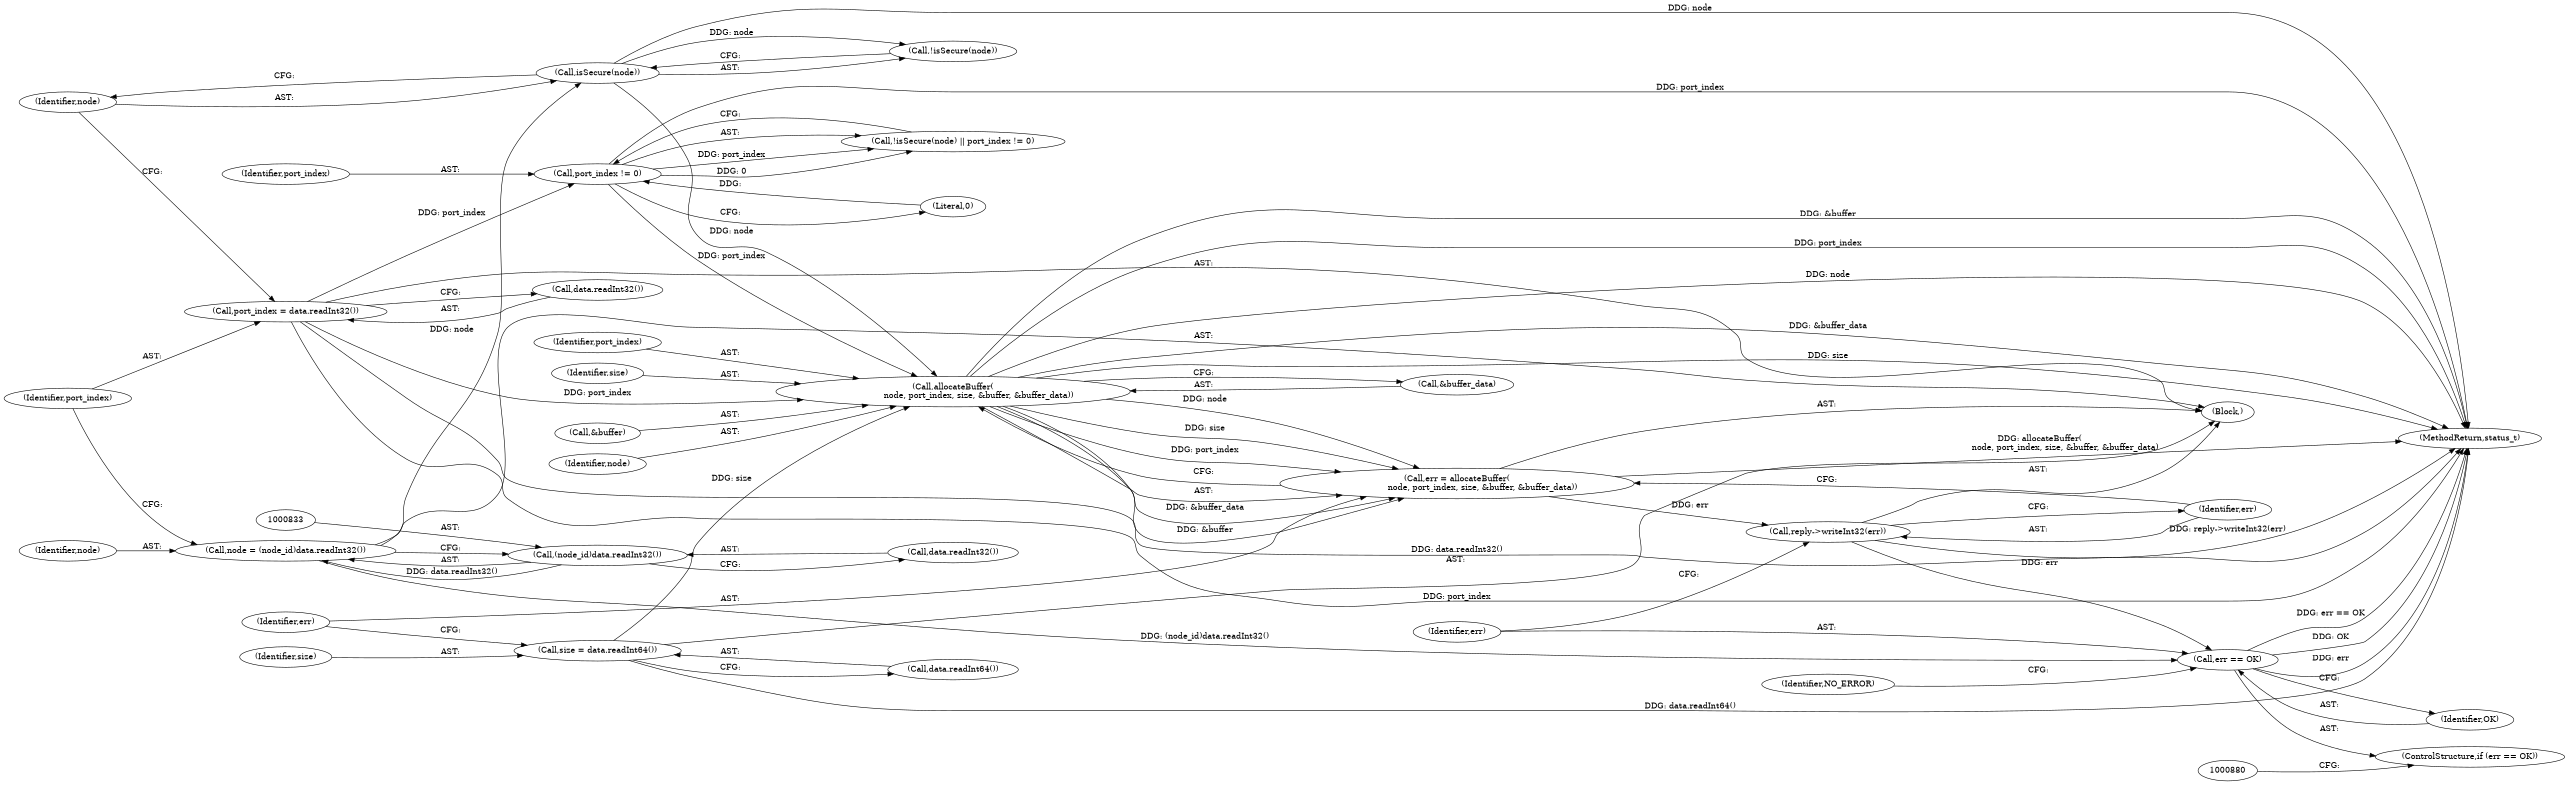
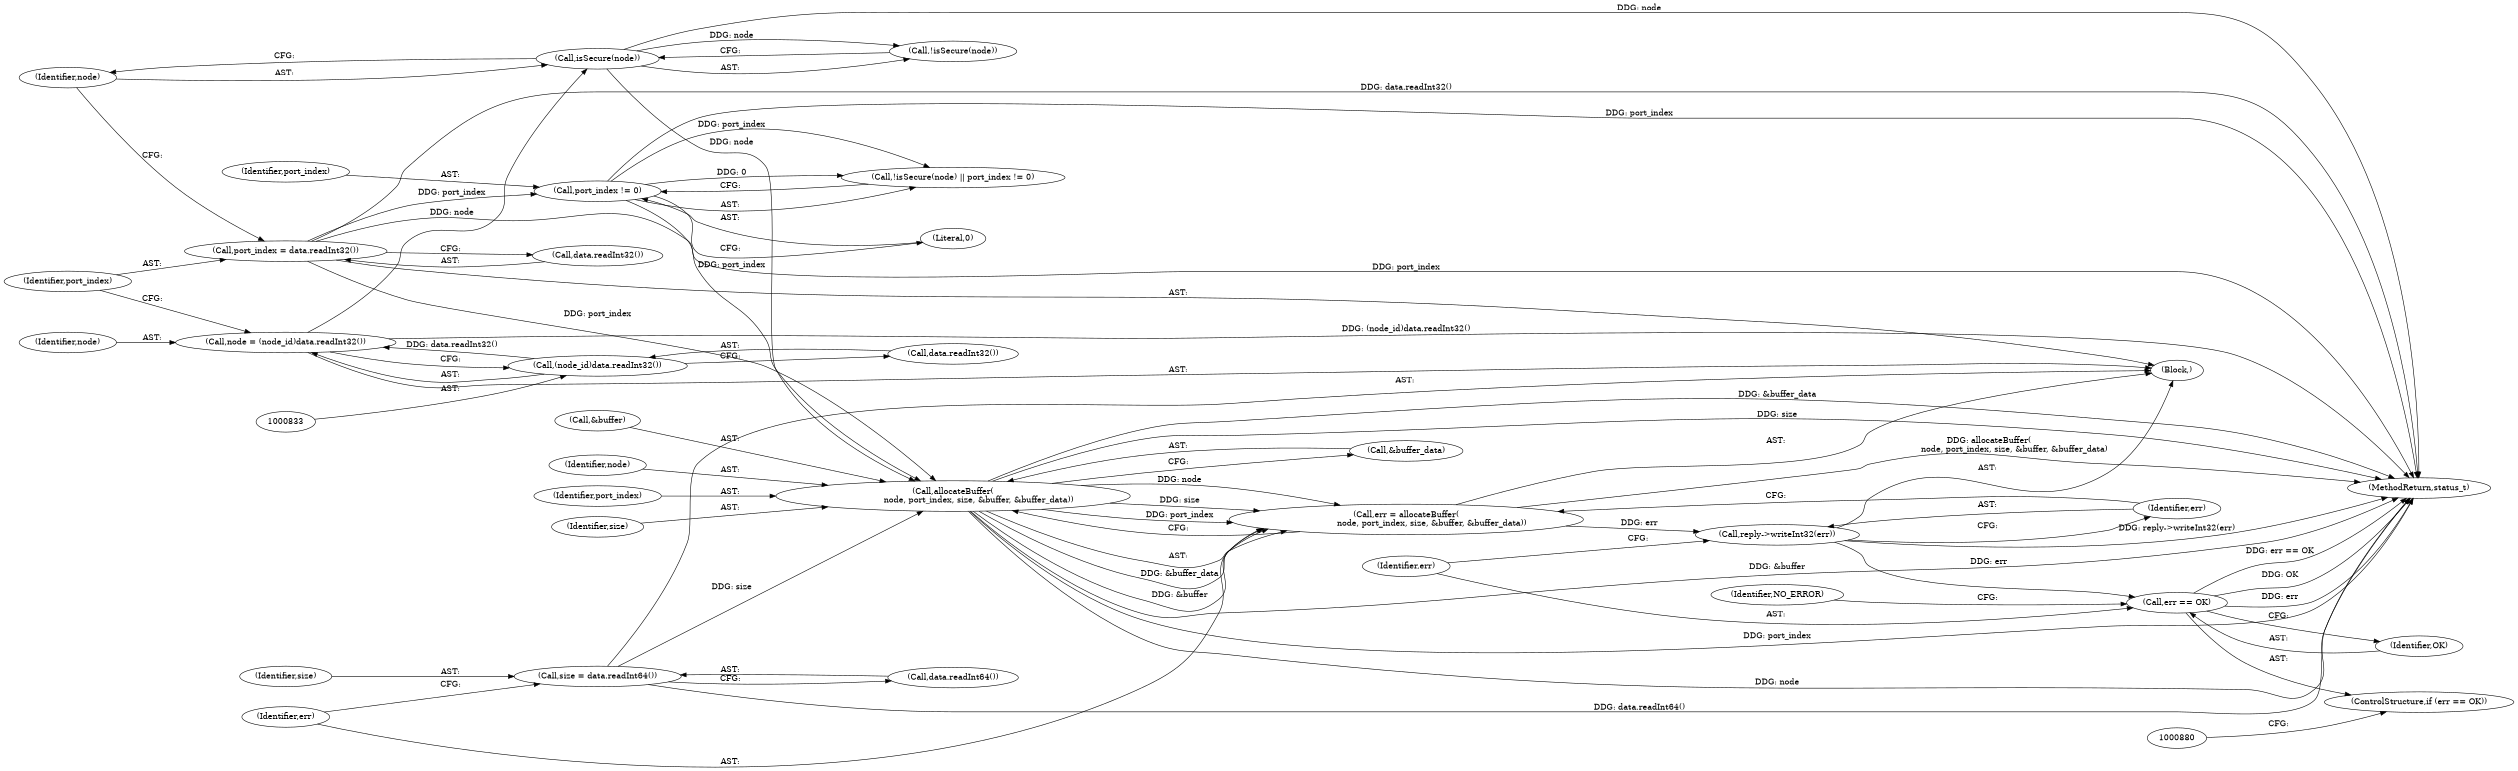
(732, 184) -> (732, 218)
(1243, 646) -> (1417, 335)
